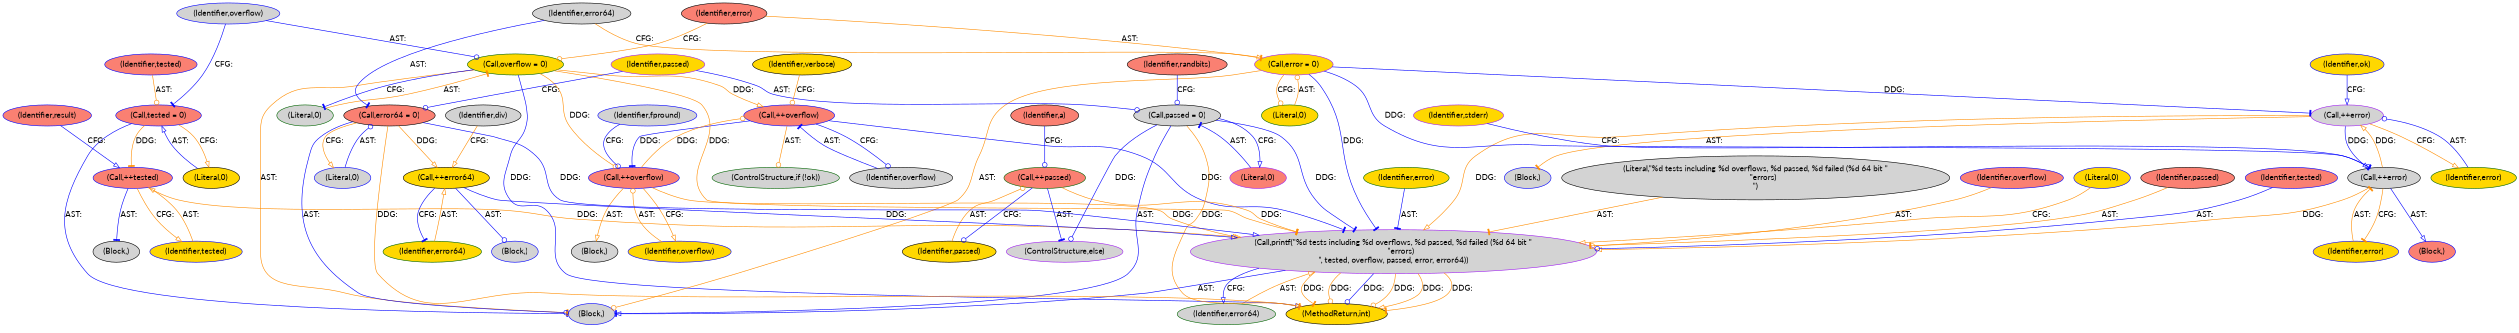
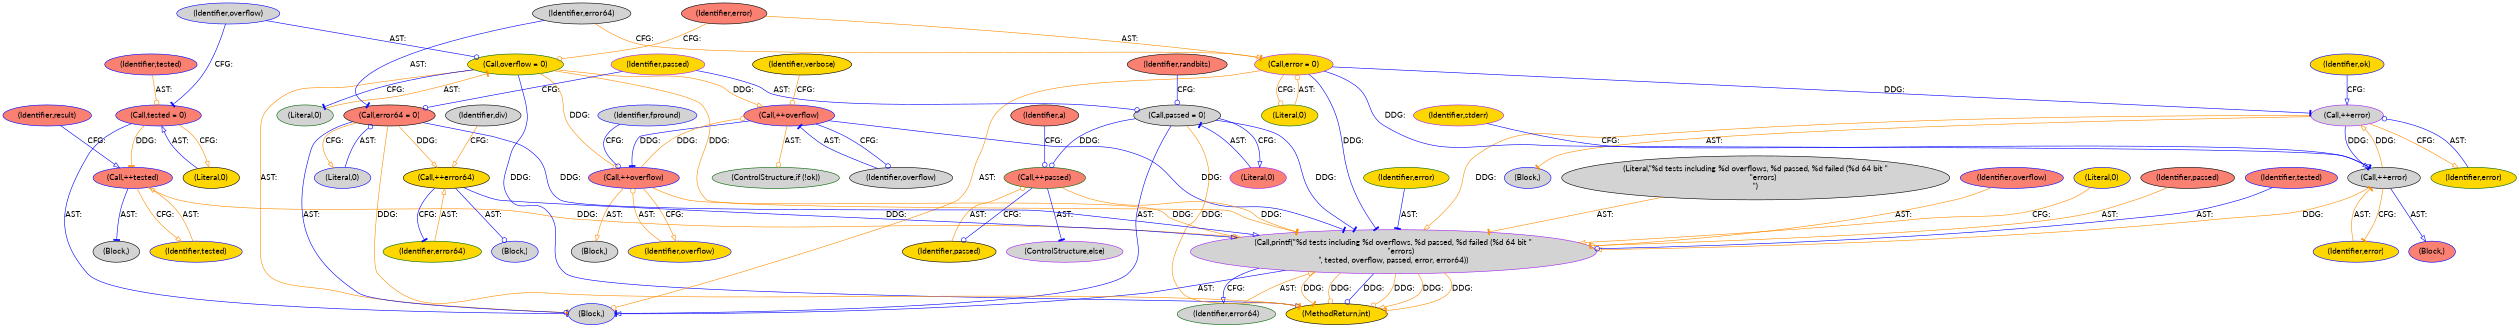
(1105, 173) -> (1089, 132)
